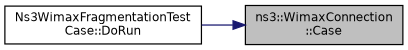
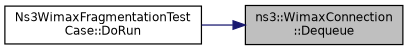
(324, 25) -> (324, 25)
